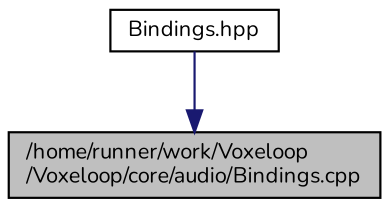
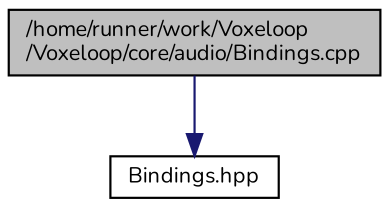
(195, 81) -> (195, 105)
